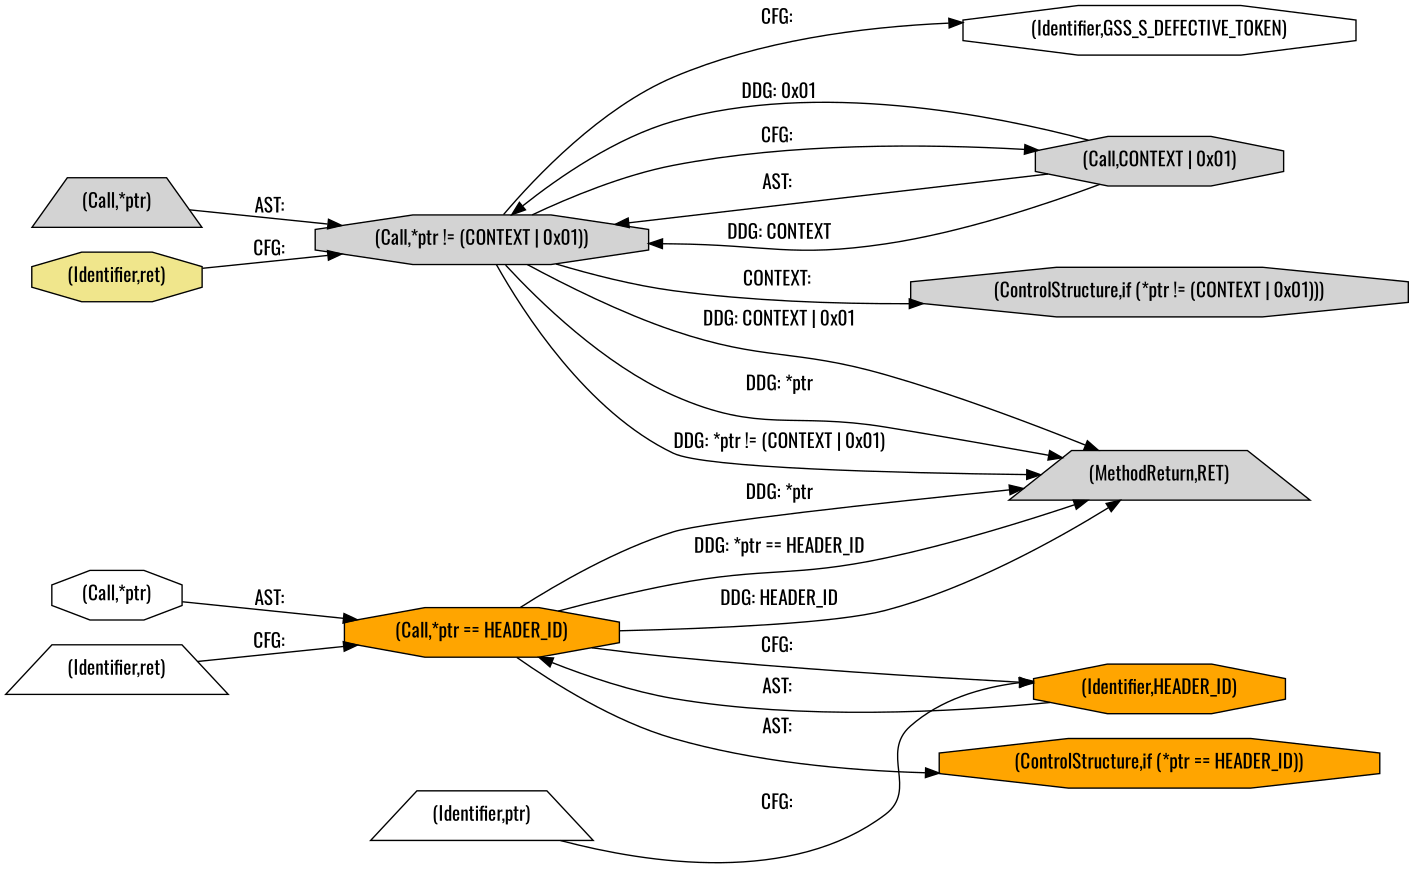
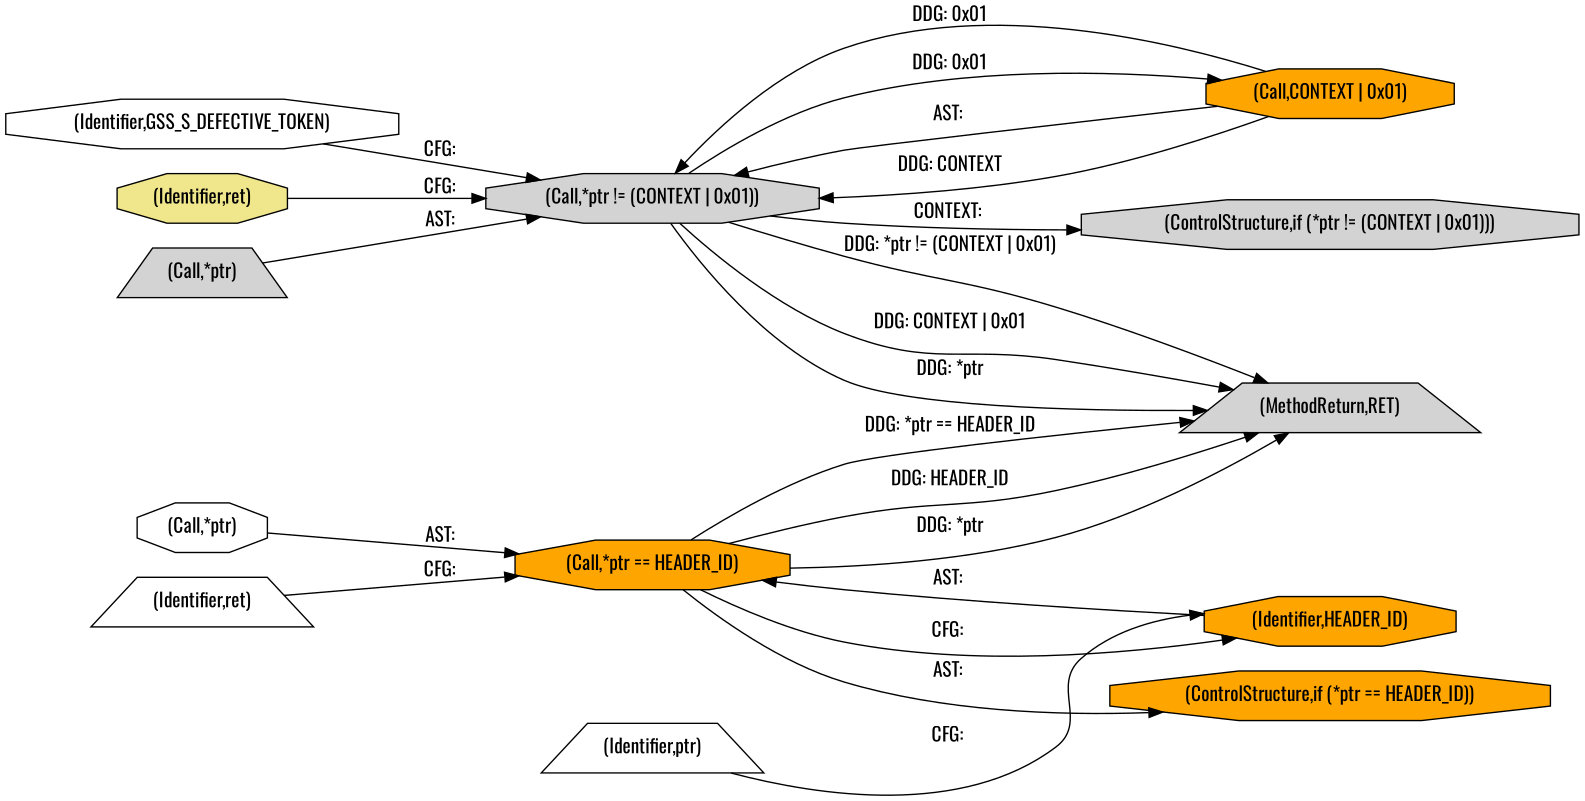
(702, 66) -> (425, 161)
(780, 137) -> (950, 64)
(1159, 161) -> (1330, 94)
